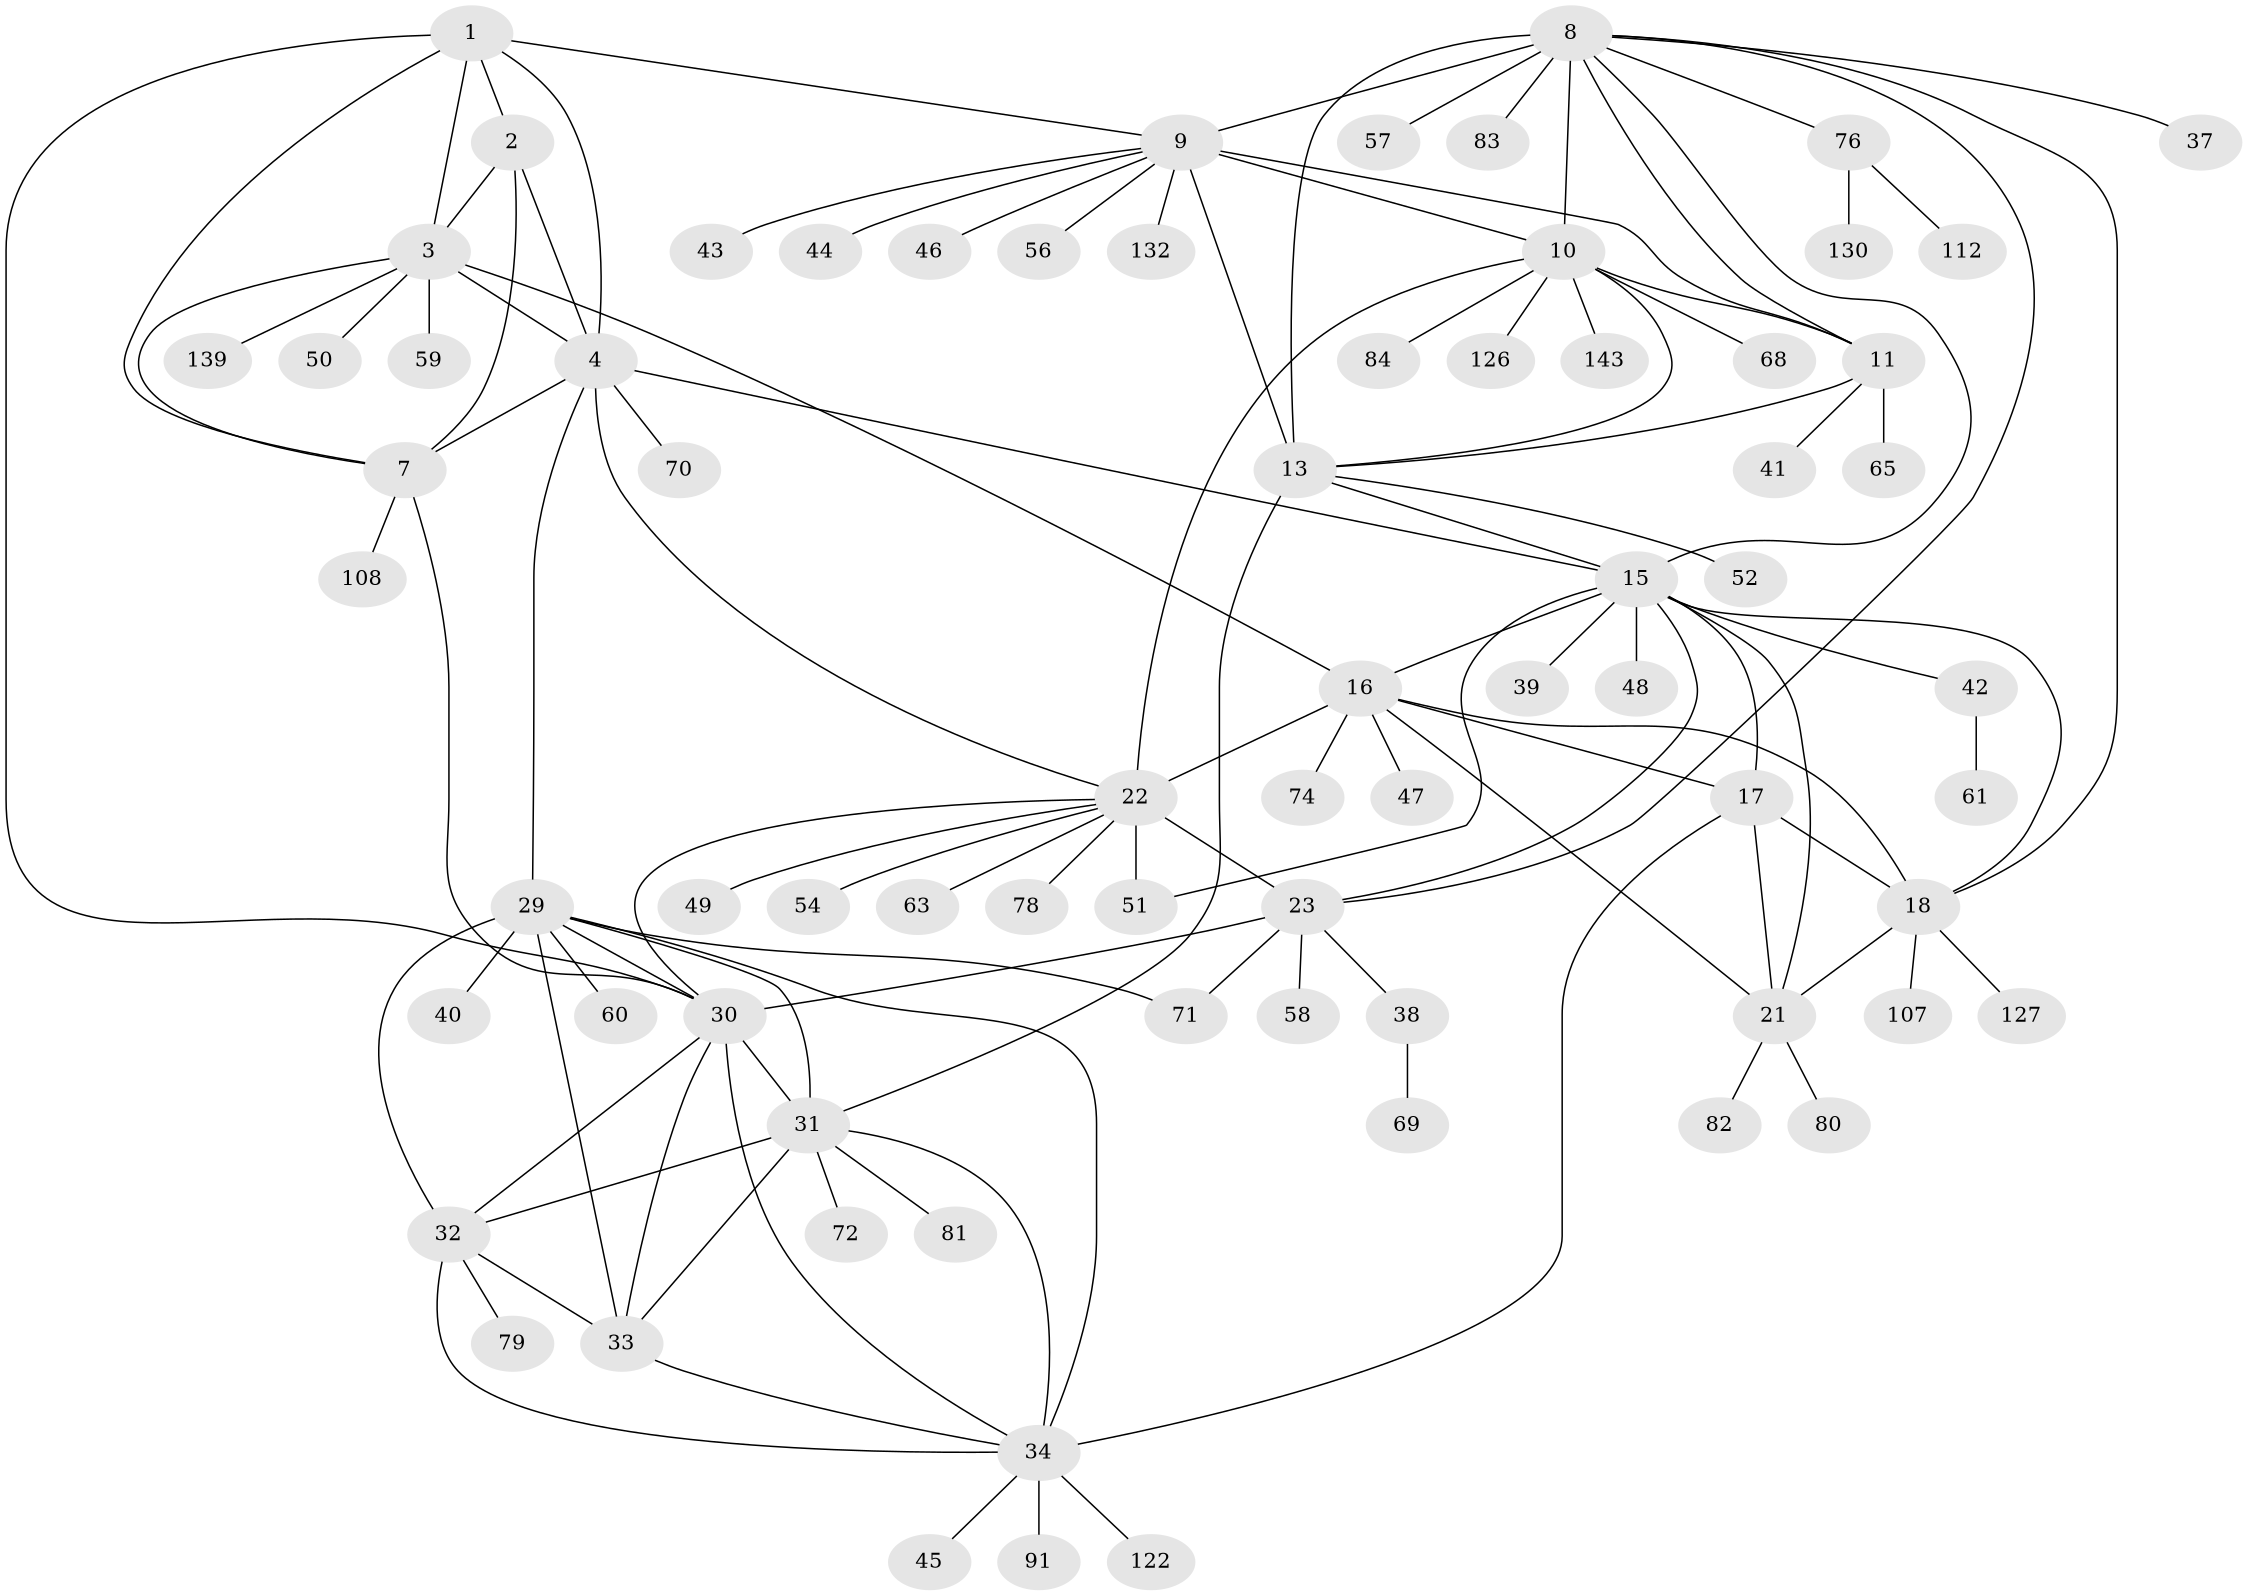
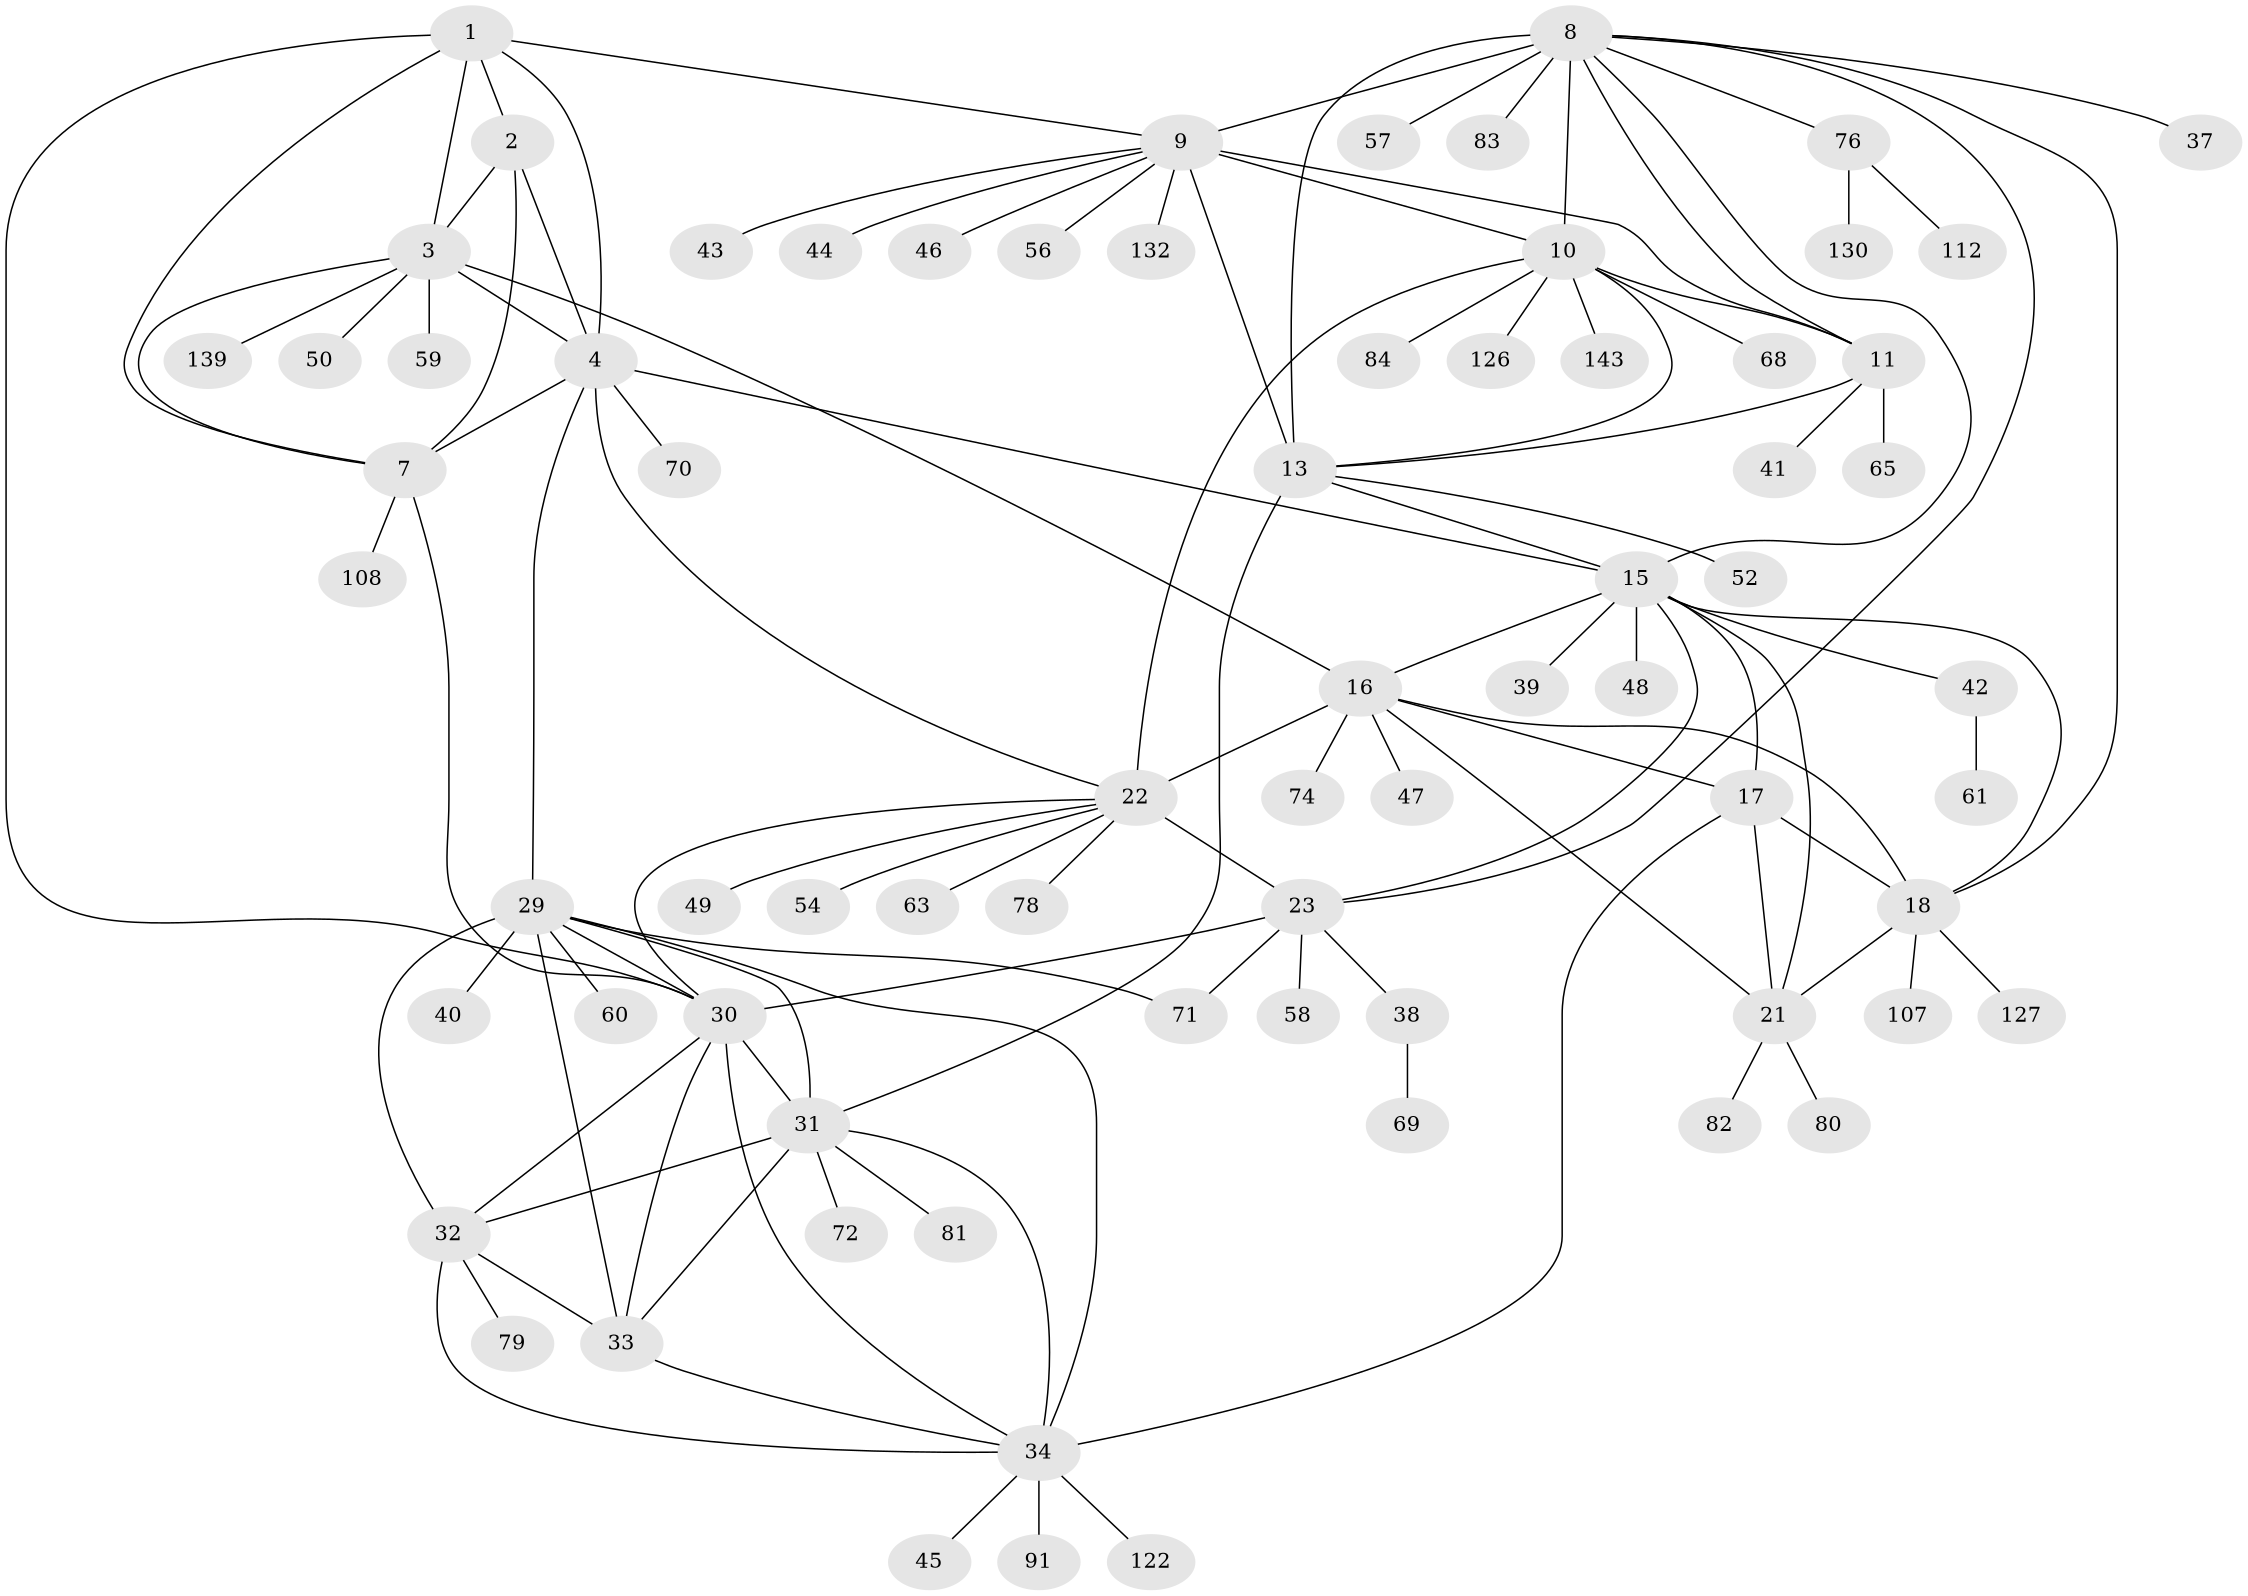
(1136, 907) -> none
